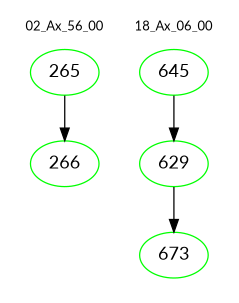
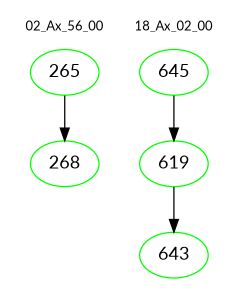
(174, 27) -> (174, 27)
(65, 164) -> (65, 164)
(174, 164) -> (174, 164)
(174, 255) -> (174, 255)
